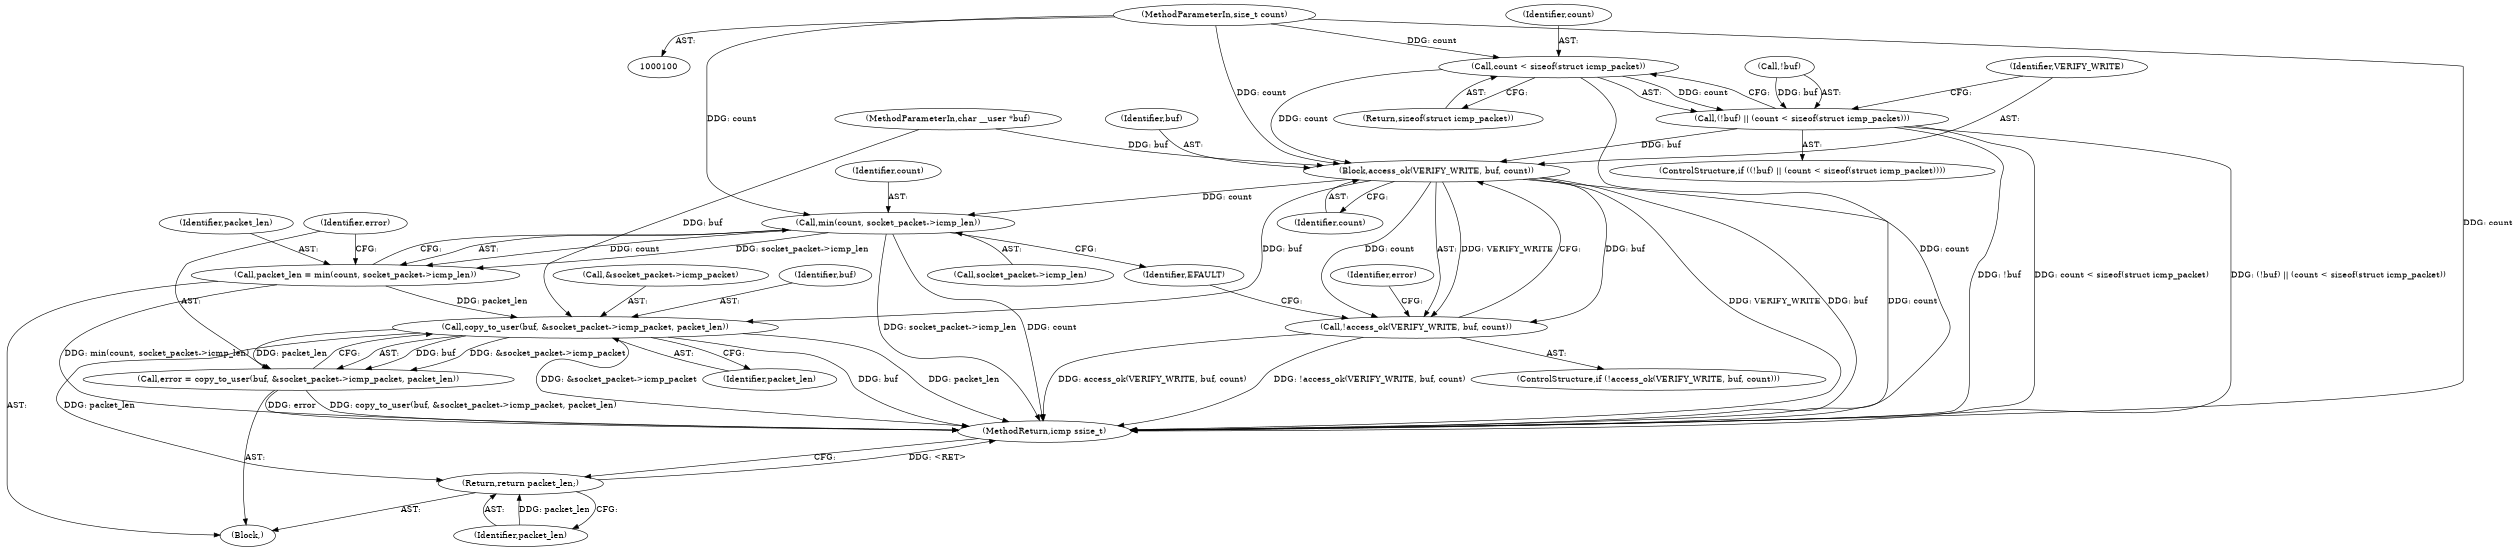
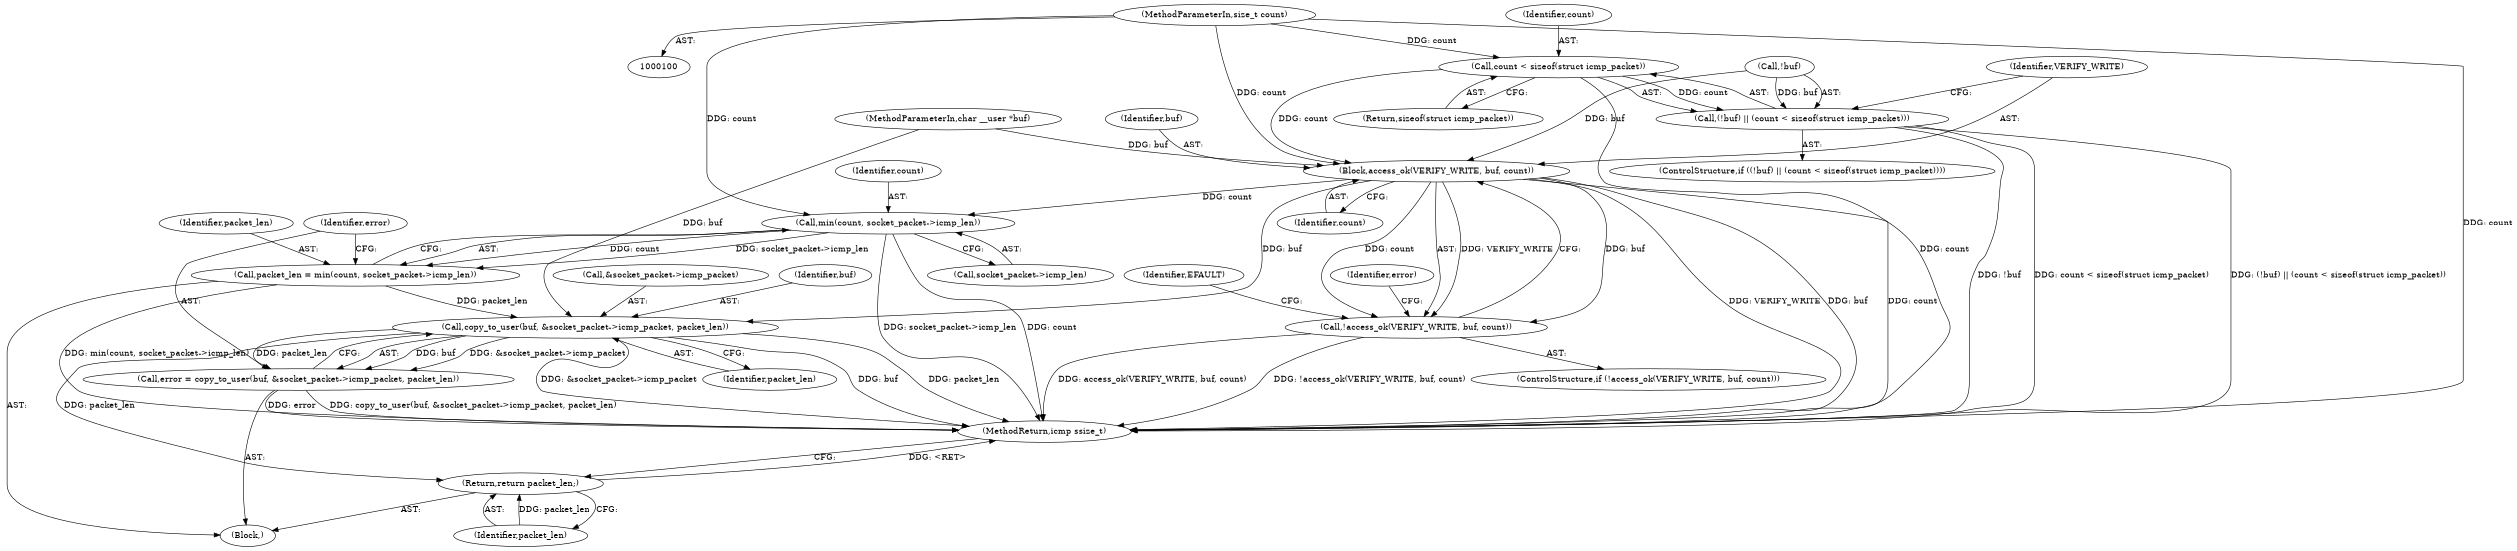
(1761, 93) -> (1761, 93)
(1622, 145) -> (1611, 94)
(1045, 248) -> (952, 248)
